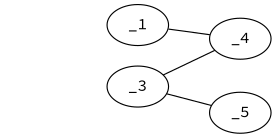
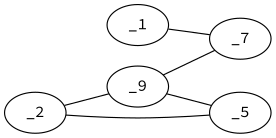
(240, 39) -> (240, 39)
(138, 87) -> (138, 87)
none -> (35, 113)
